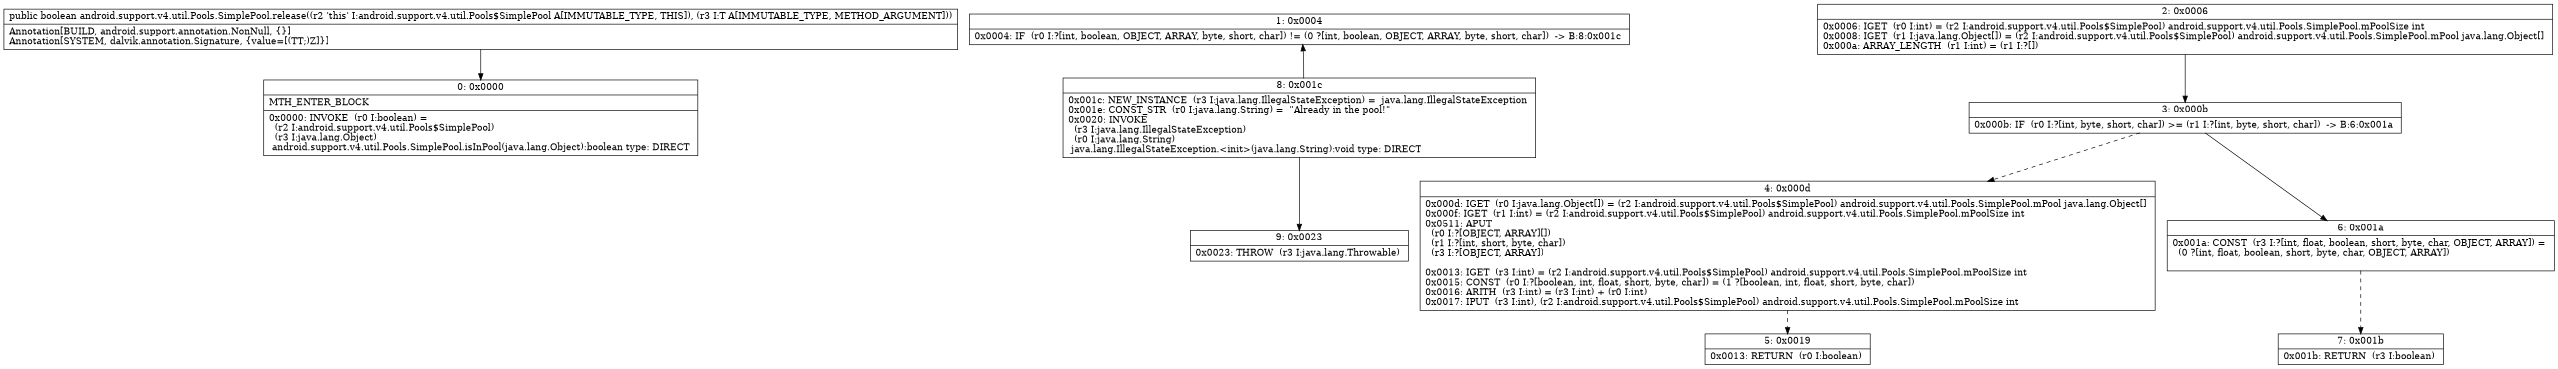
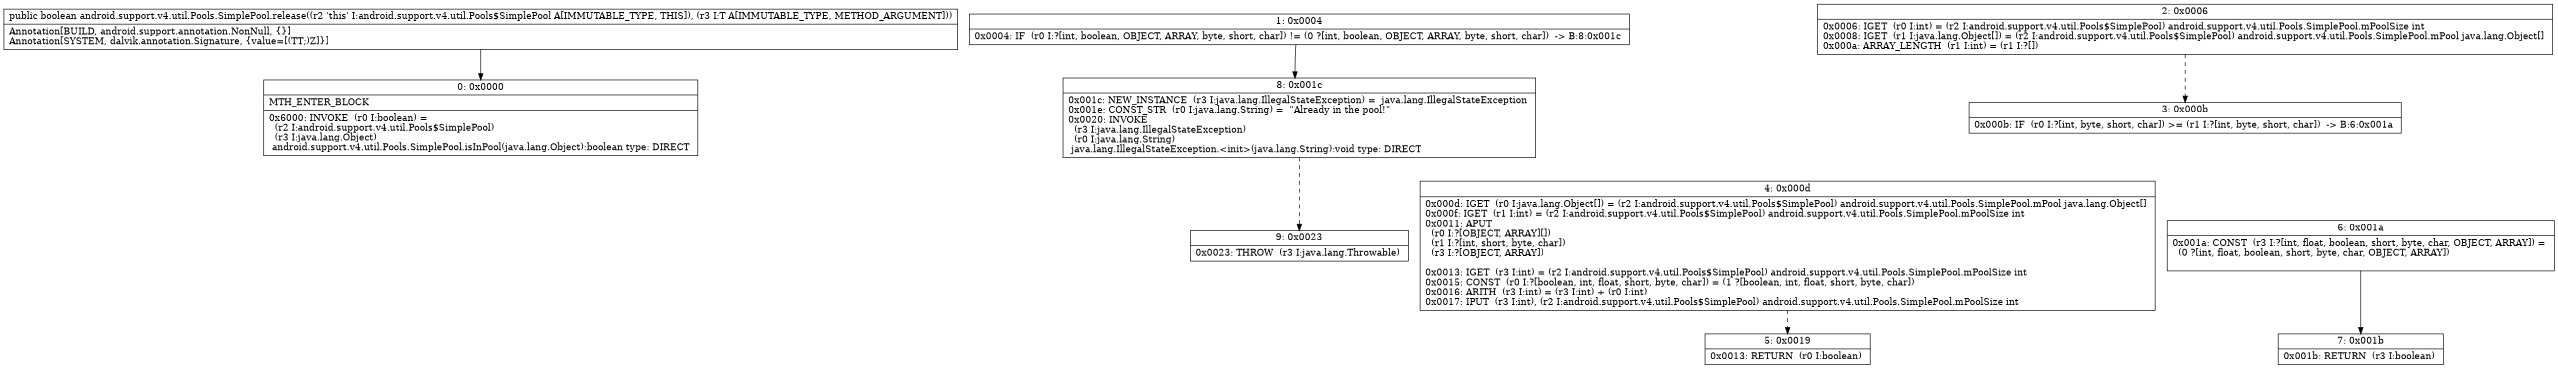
(1304, 65) -> (1295, 58)
(2185, 75) -> (2185, 75)
(350, 118) -> (350, 118)
(2067, 156) -> none
(2263, 175) -> none
(1299, 191) -> (1299, 191)
(1462, 224) -> (1462, 224)
(2361, 299) -> (2361, 299)
